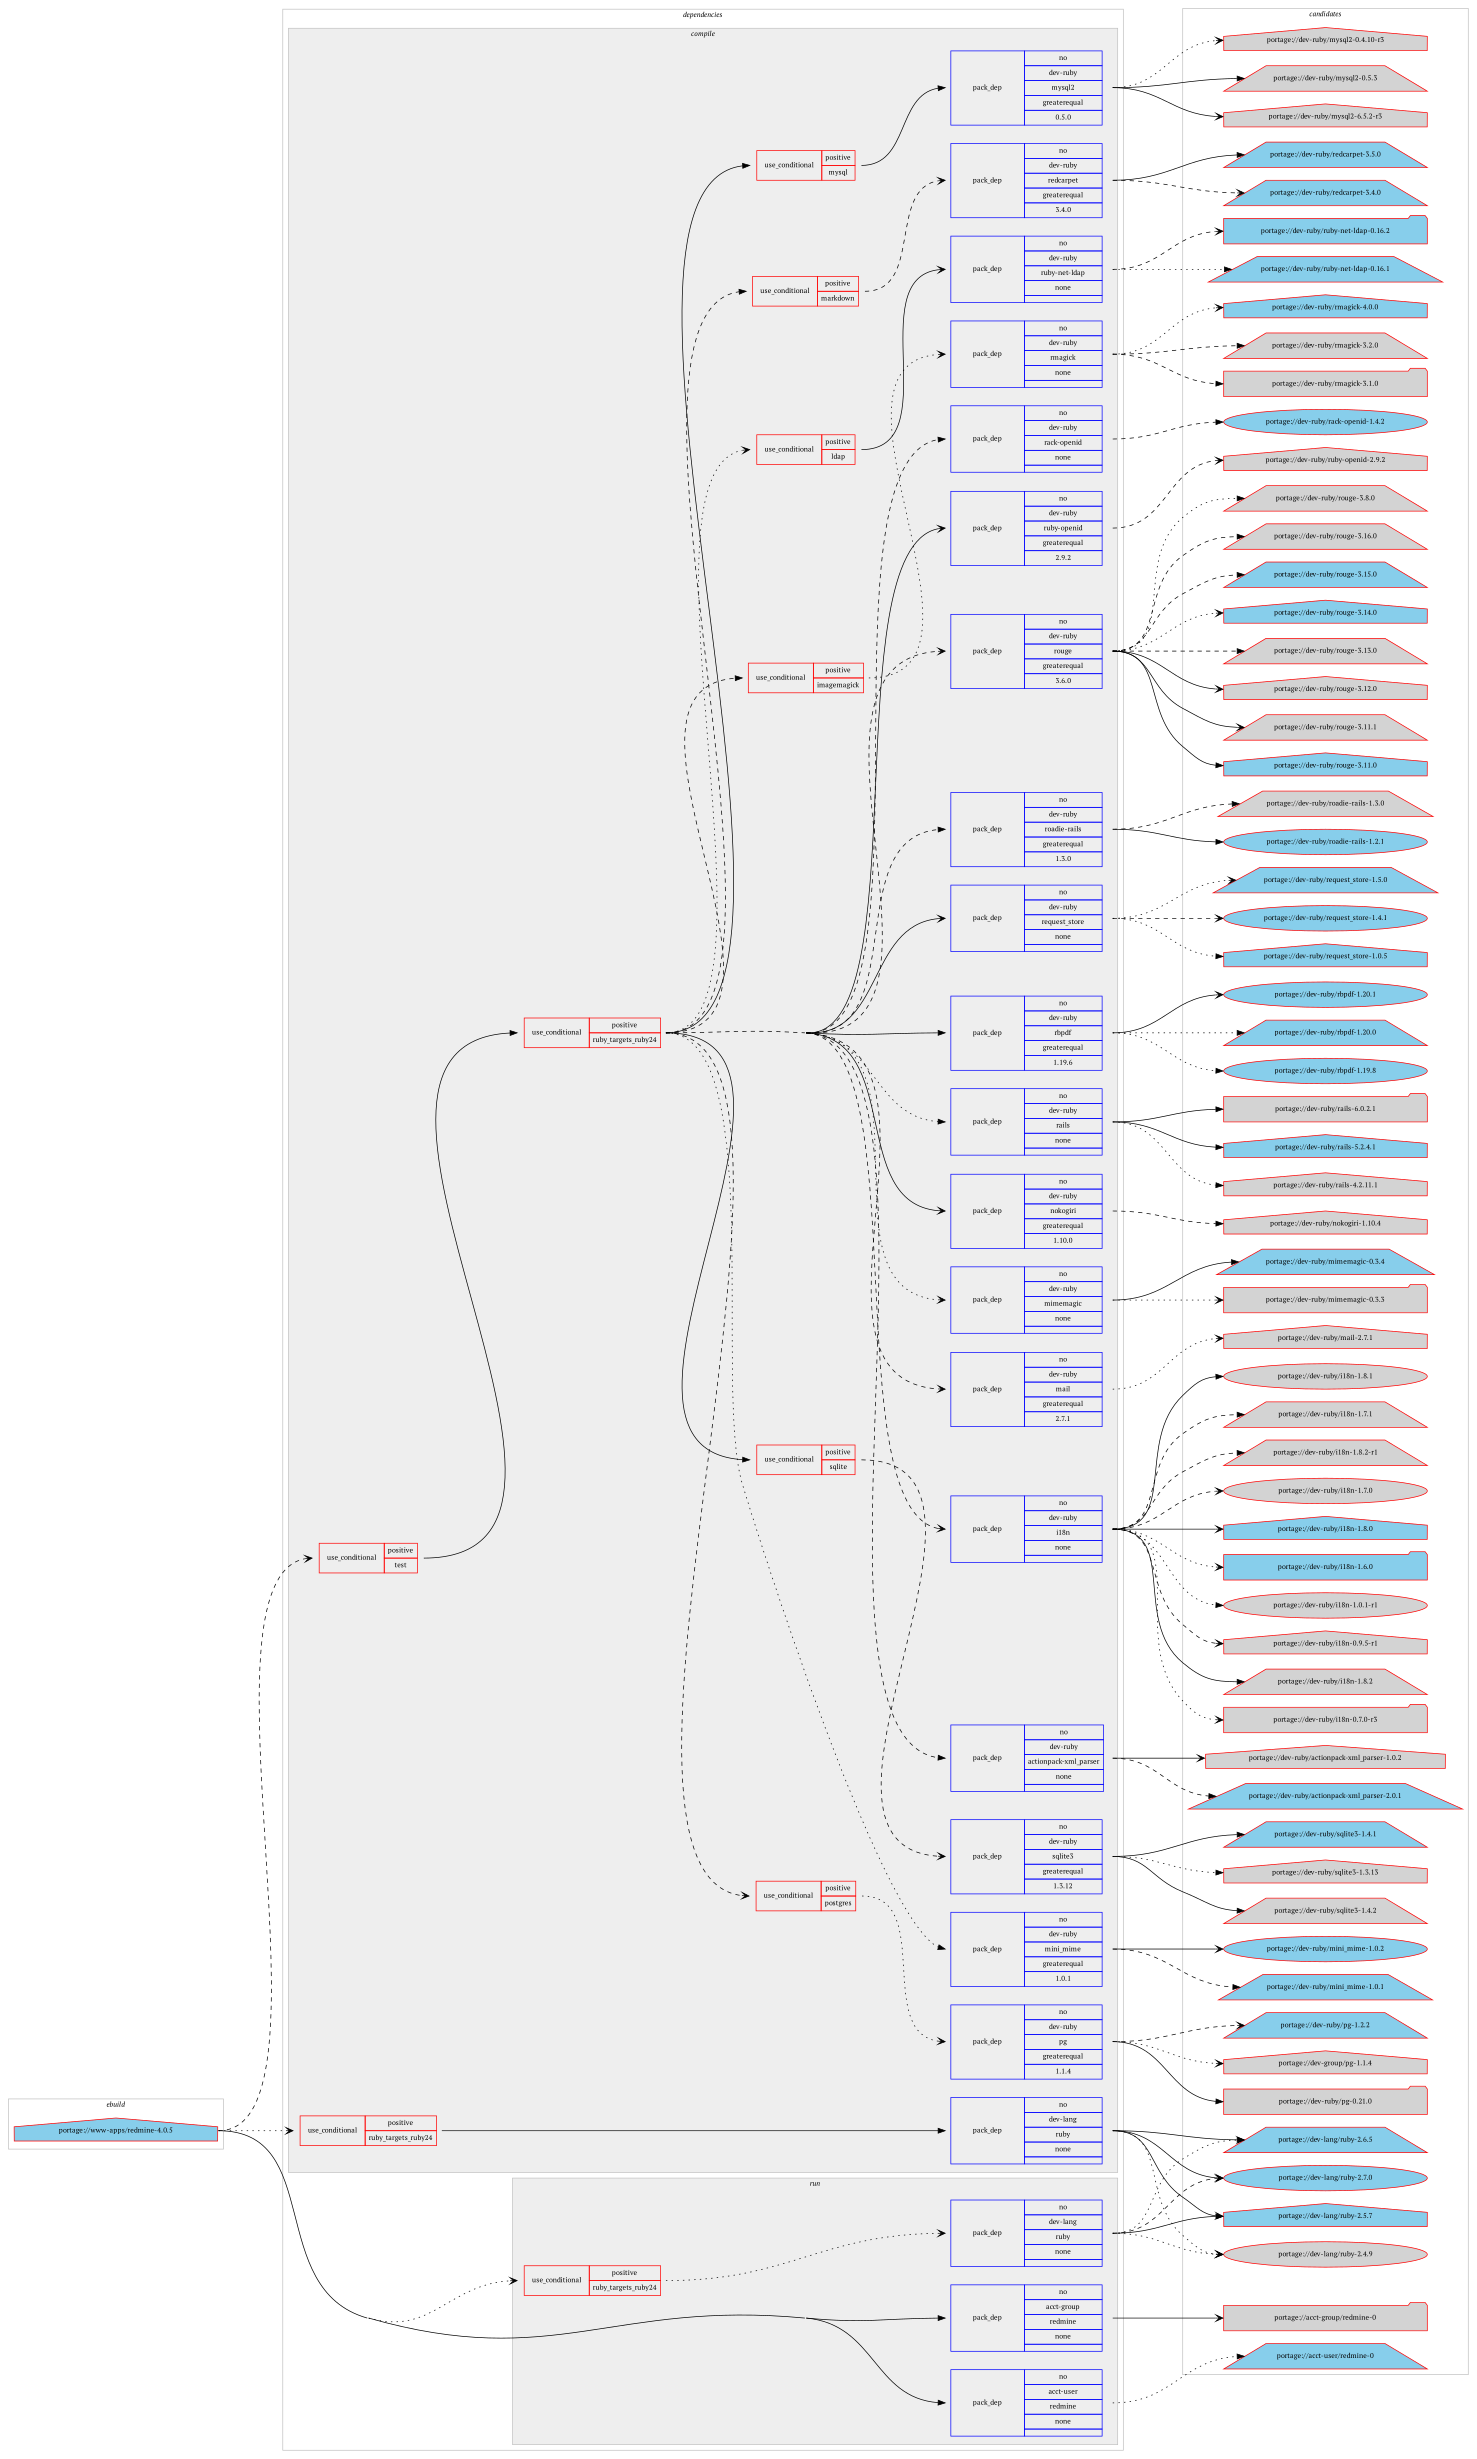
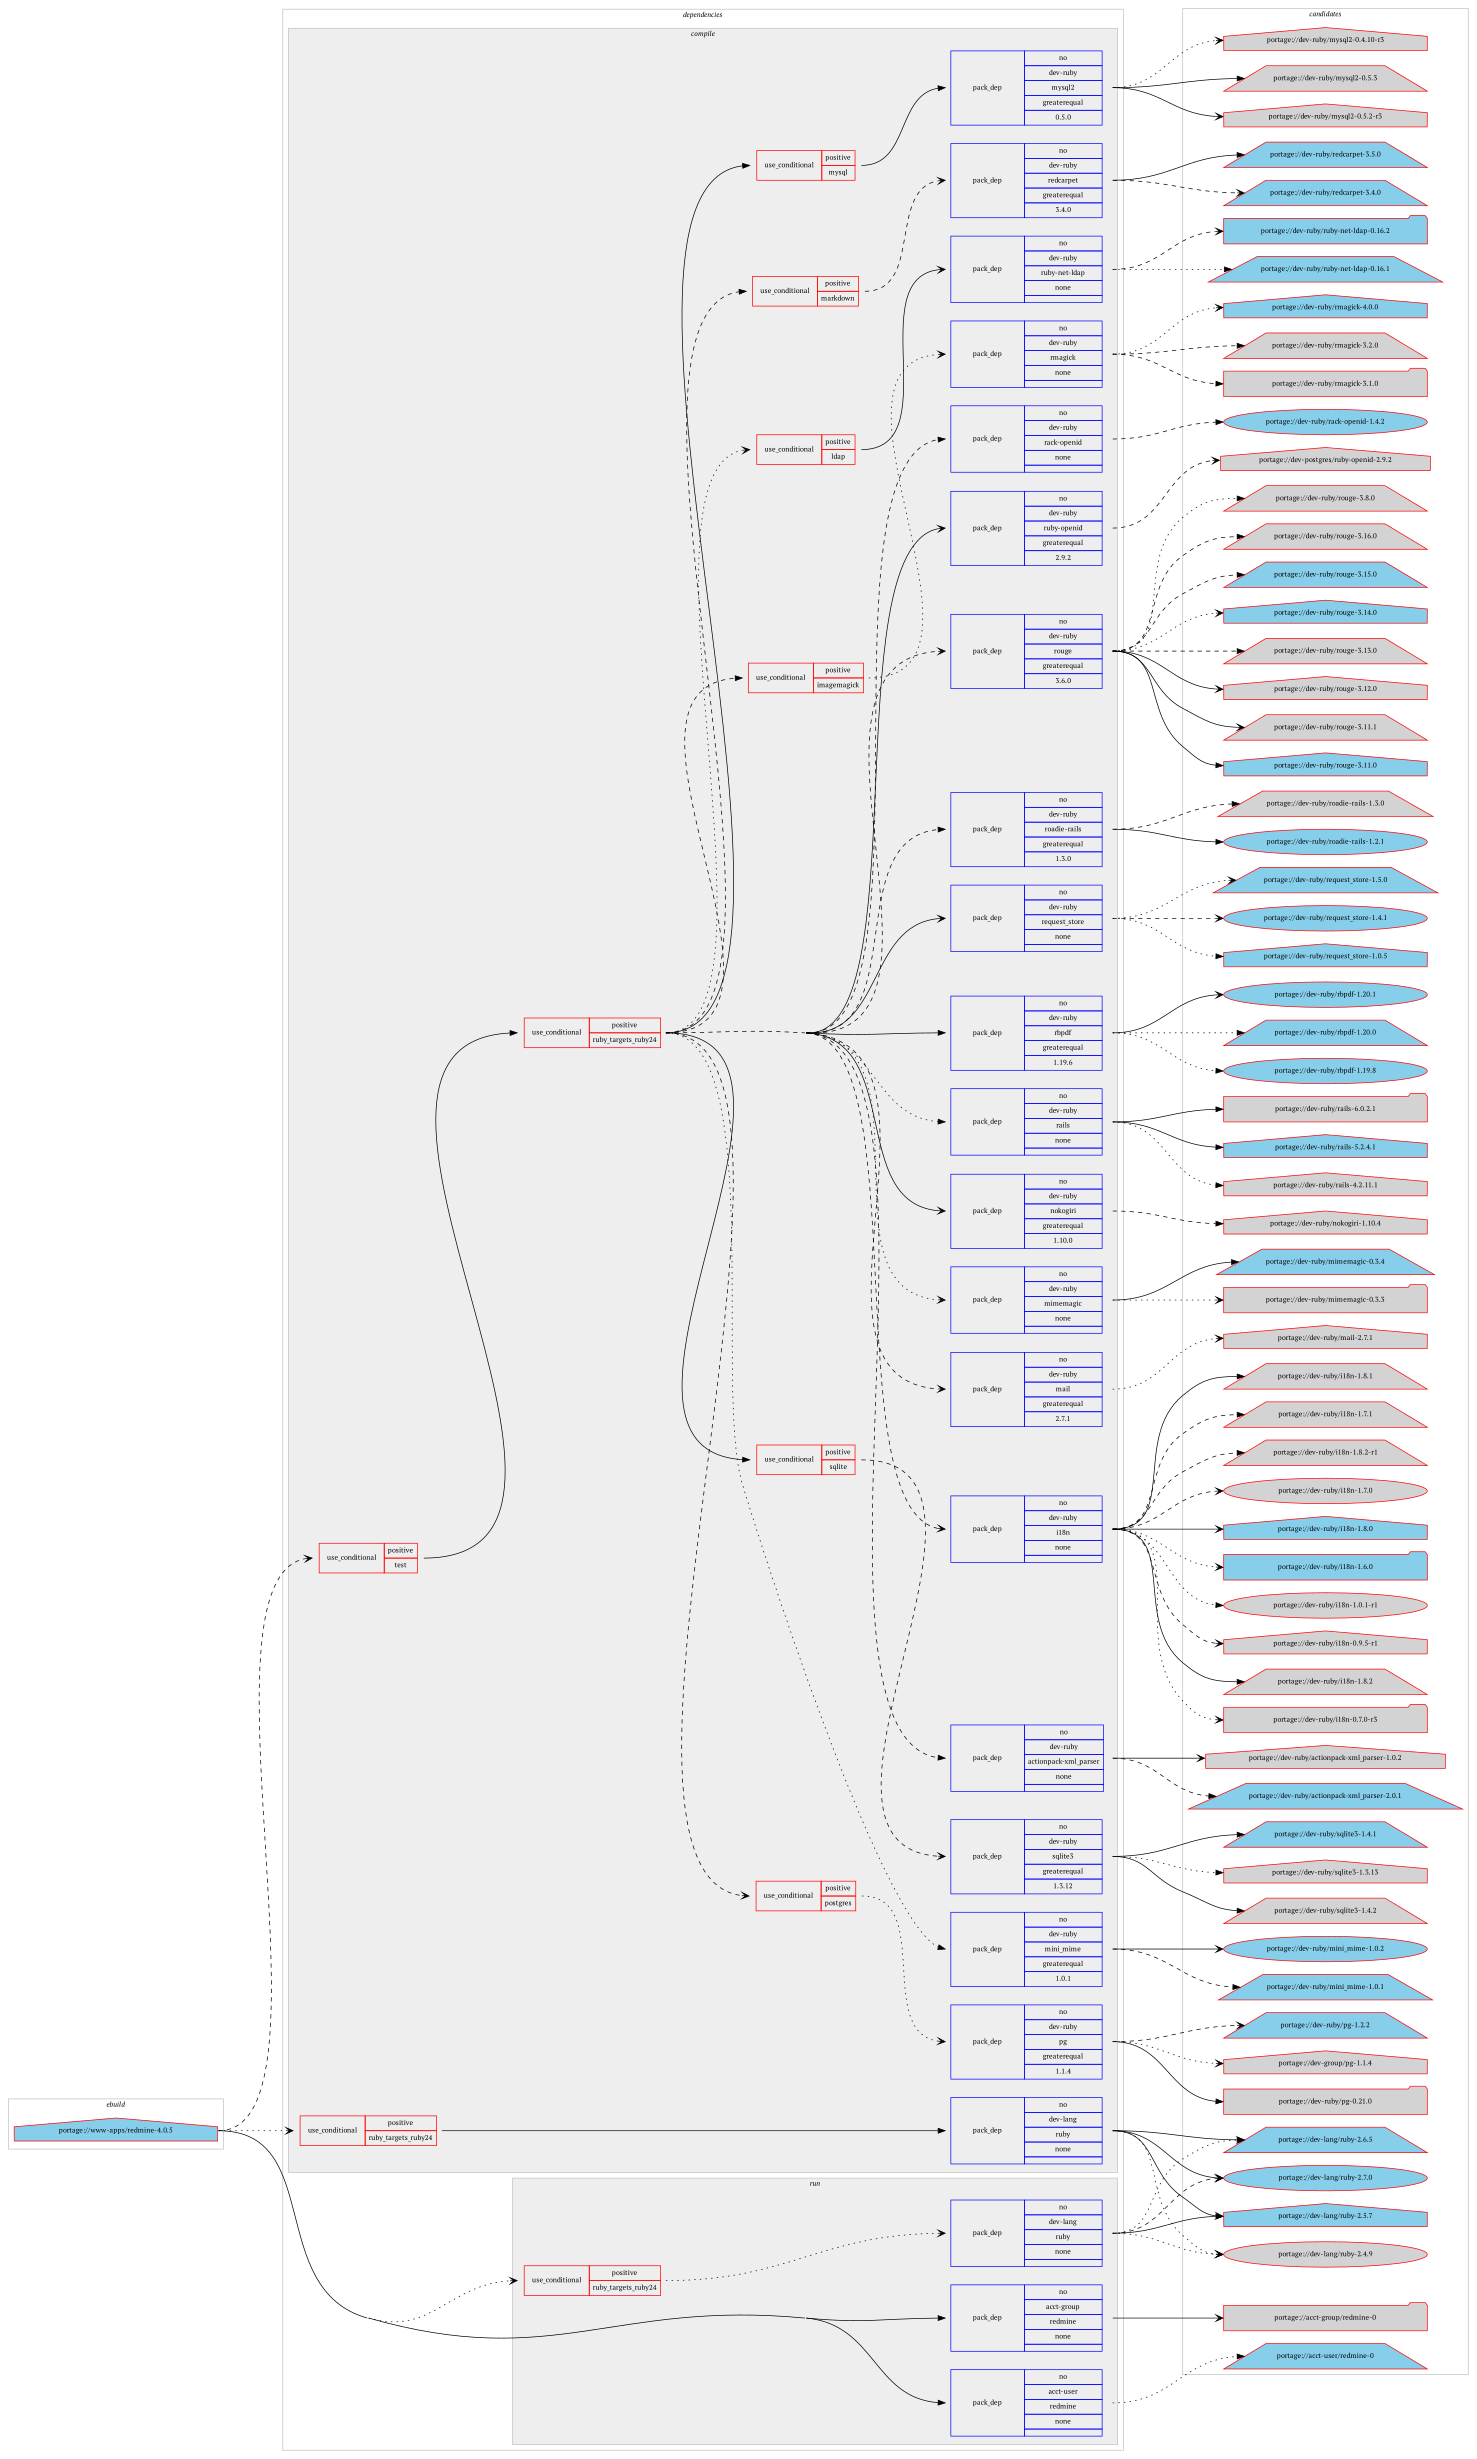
(1326, 117) -> (1326, 117)
(1326, 460) -> (1326, 460)
(1326, 1376) -> (1326, 1376)
